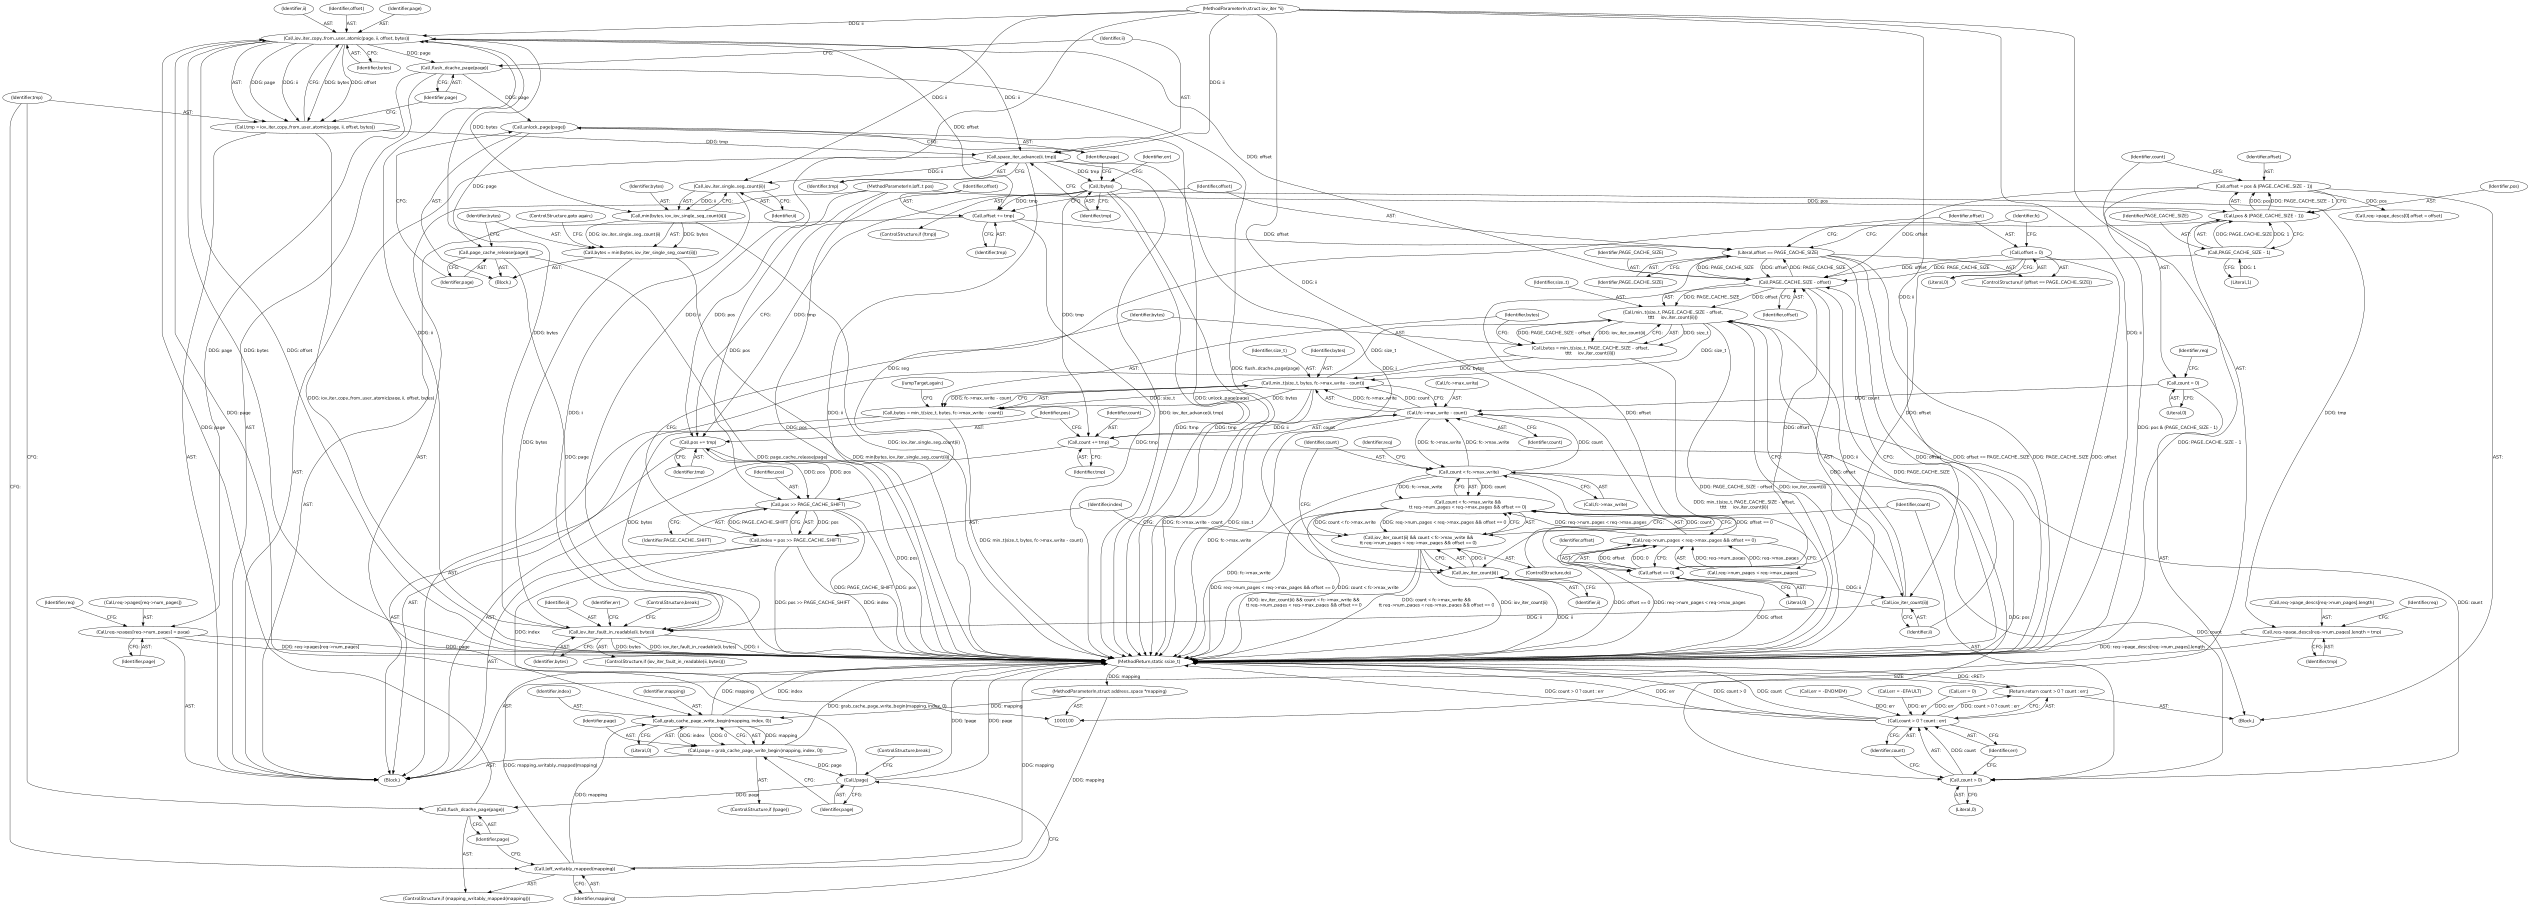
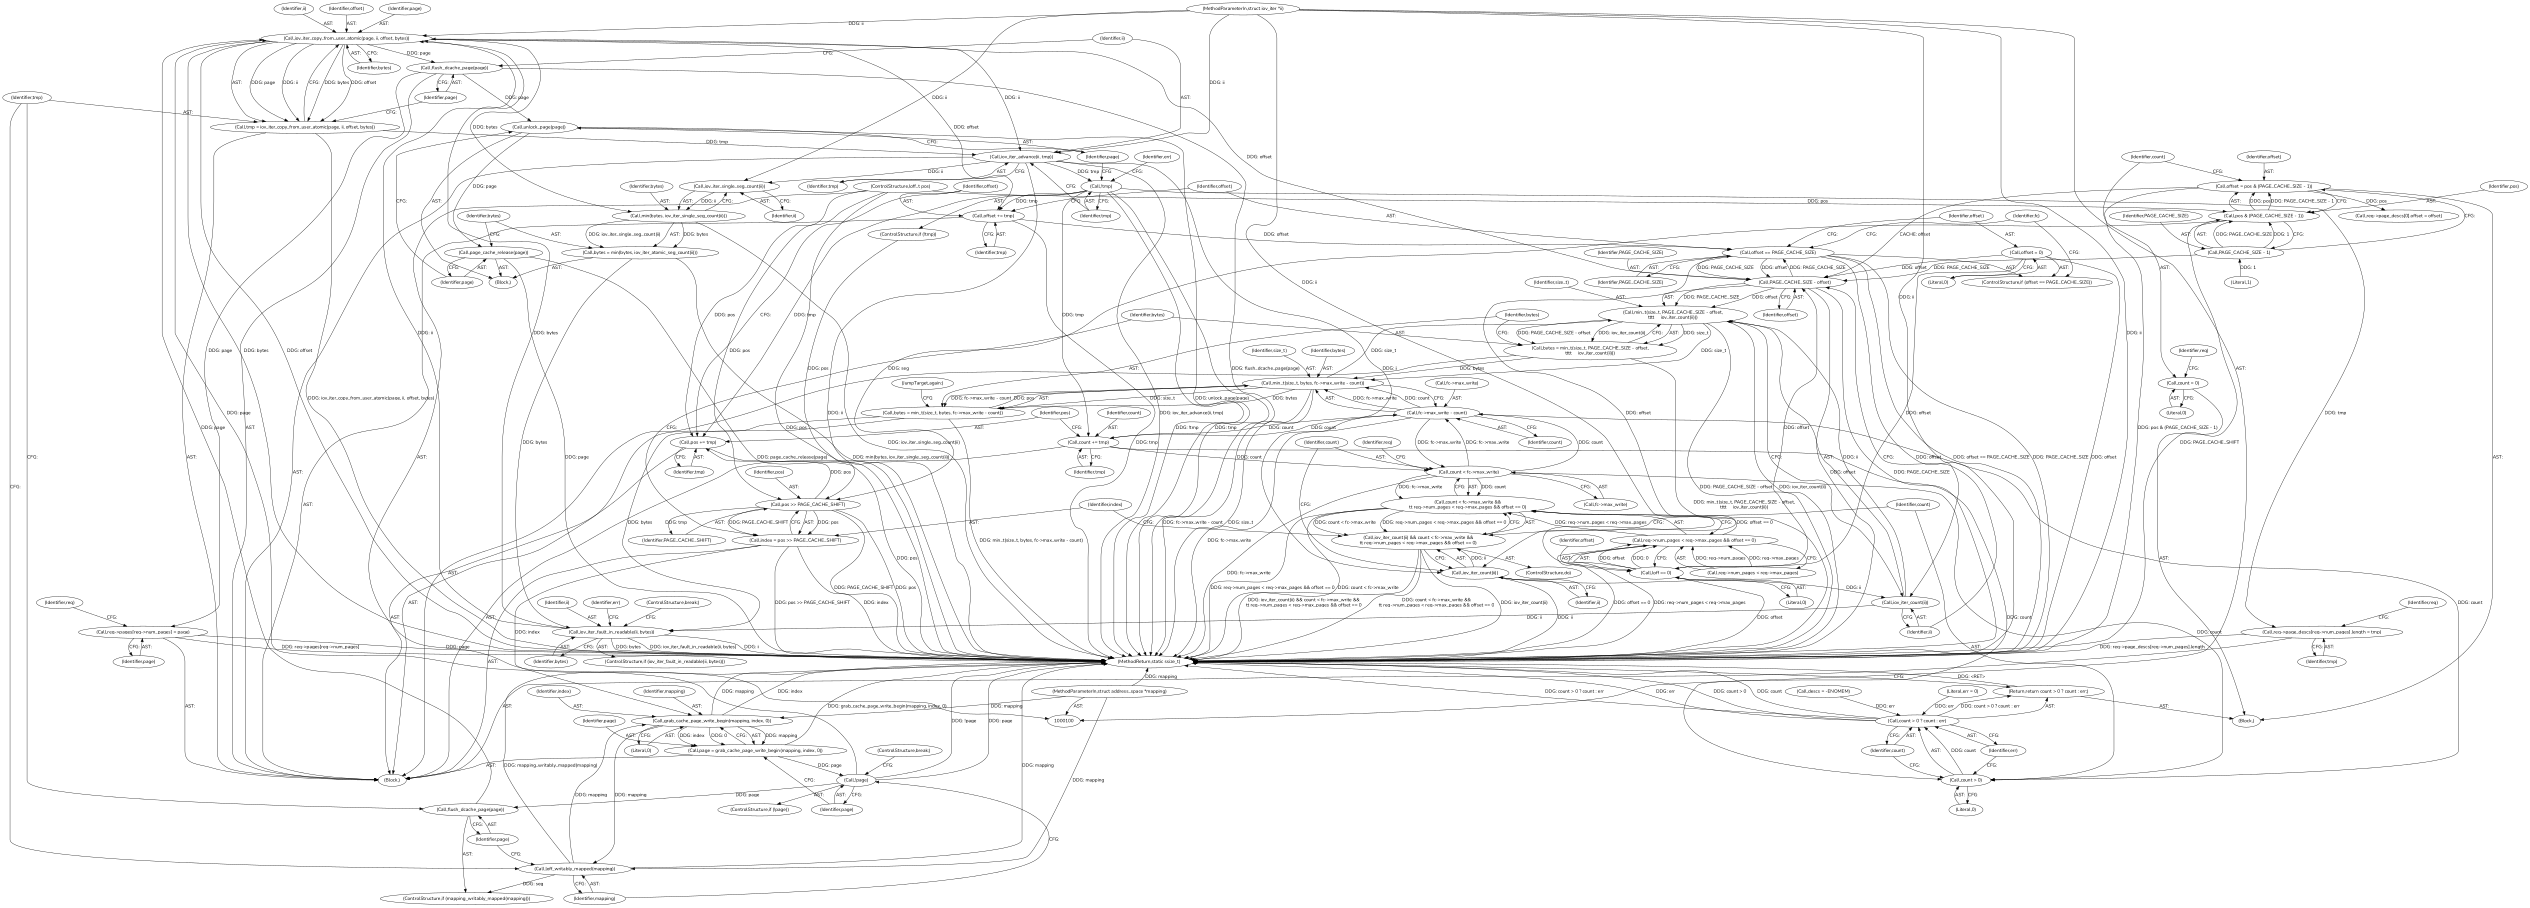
(1022, 157) -> (1022, 157)
(901, 186) -> (901, 186)
(1101, 186) -> (1101, 186)
(561, 216) -> none
(679, 216) -> (679, 216)
(2027, 233) -> (2060, 245)
(1915, 234) -> (1915, 234)
(755, 242) -> none
(640, 253) -> (640, 253)
(1778, 253) -> (1778, 253)
(2224, 267) -> (2447, 229)
(1024, 398) -> (1024, 398)
(1820, 398) -> none
(565, 427) -> none
(1281, 428) -> (1281, 428)
(1324, 428) -> (1324, 428)
(2210, 443) -> (2210, 443)
(796, 466) -> (808, 369)
(676, 523) -> (676, 523)
(1687, 523) -> (1267, 461)
(1656, 573) -> (1656, 573)
(143, 603) -> none
(2322, 603) -> none
(2019, 617) -> (2019, 617)
(1110, 672) -> (1139, 682)
(1900, 677) -> (1900, 677)
(1823, 691) -> (1823, 691)
(1900, 691) -> none
(1963, 691) -> (1963, 691)
(2000, 713) -> none
(758, 779) -> (812, 794)
none -> (615, 783)
(533, 884) -> (533, 884)
